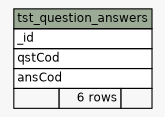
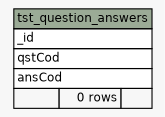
(97, 98) -> (97, 98)
